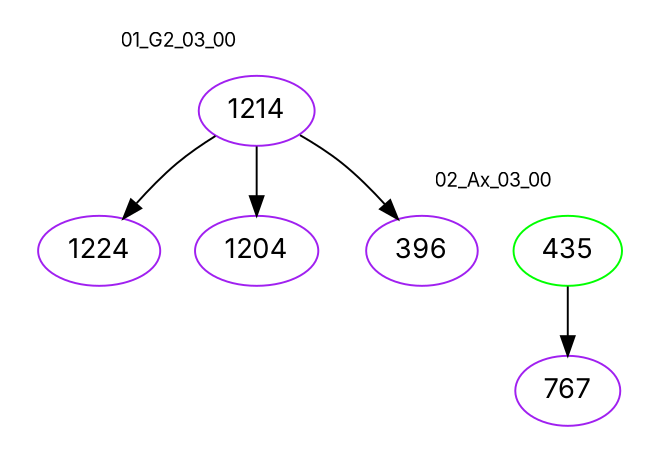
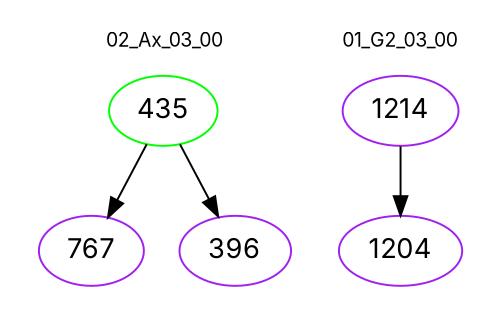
(362, 181) -> (194, 172)
(99, 251) -> none
